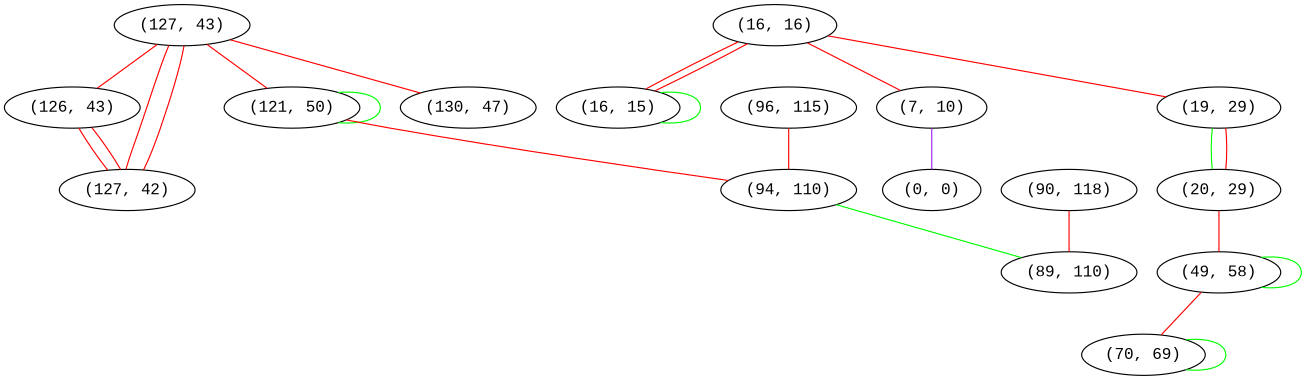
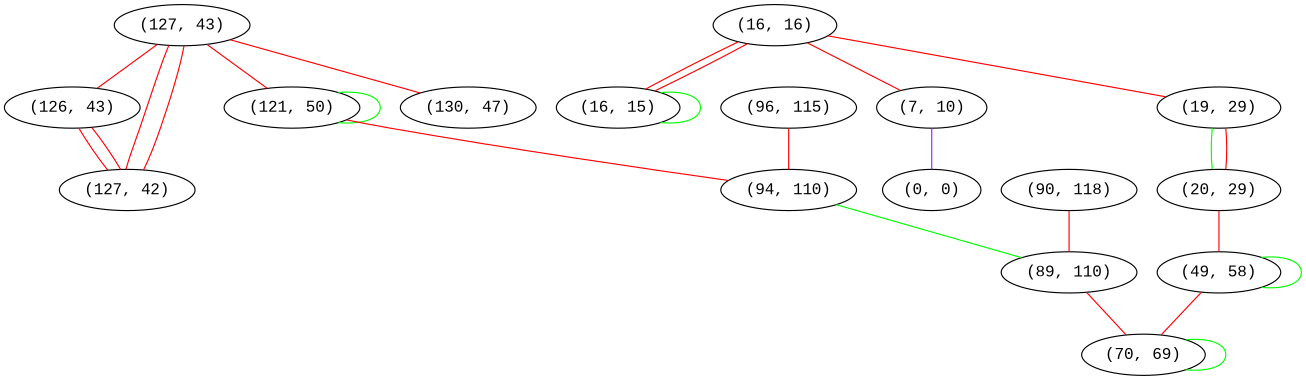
none -> (1106, 314)
